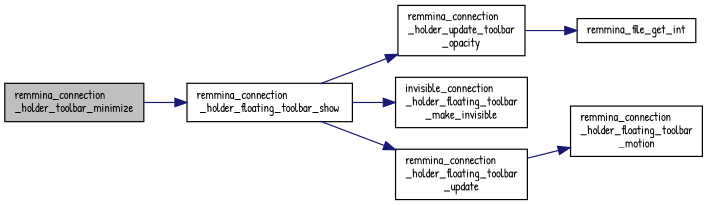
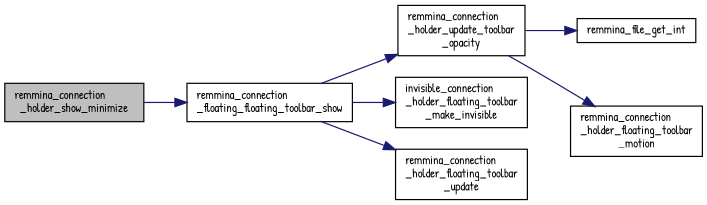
(74, 102) -> (74, 102)
(270, 102) -> (270, 102)
(543, 154) -> (546, 78)
